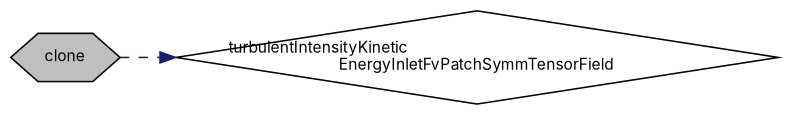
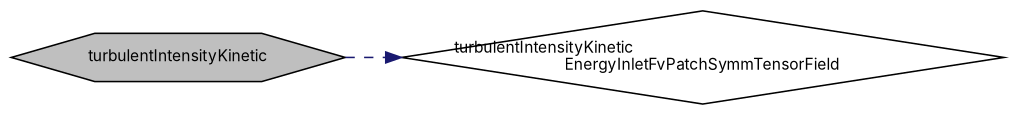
(65, 57) -> (178, 57)
